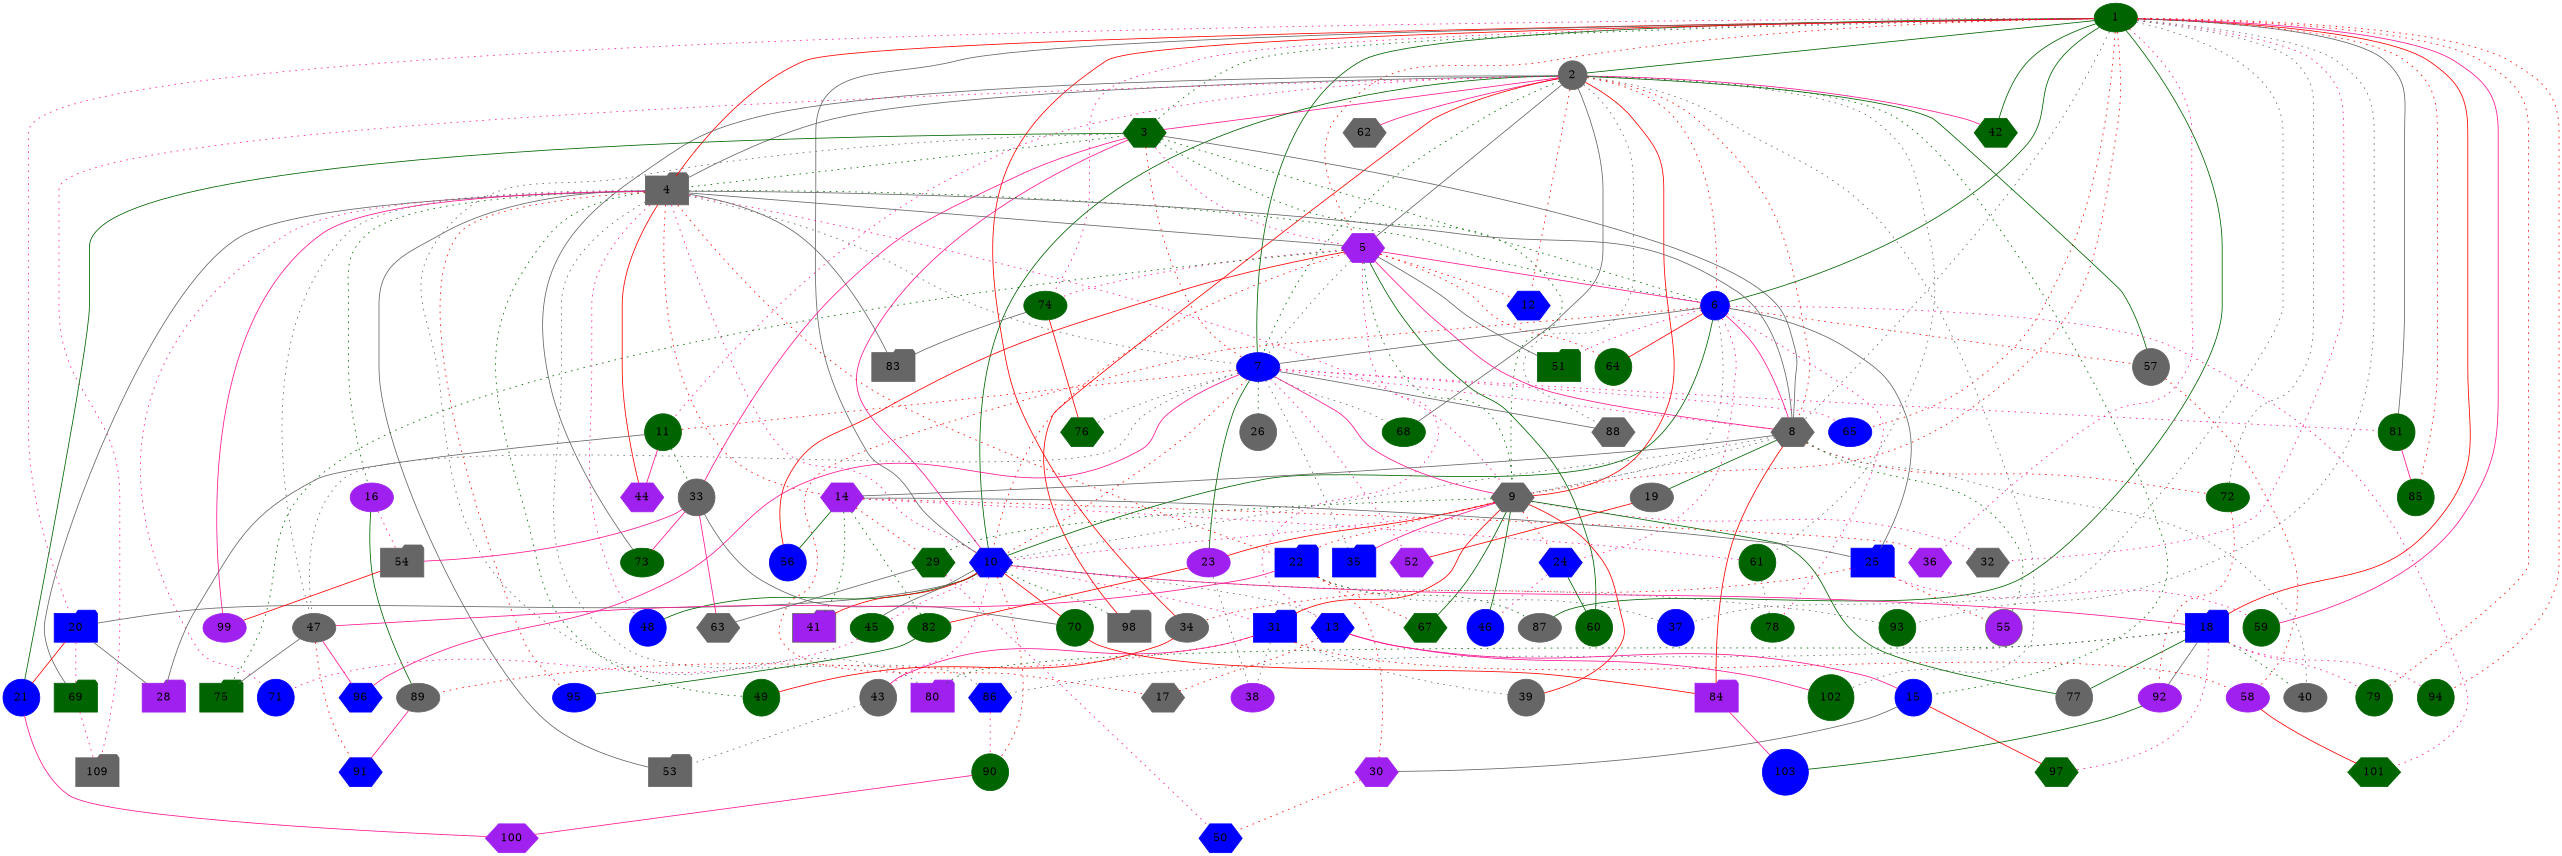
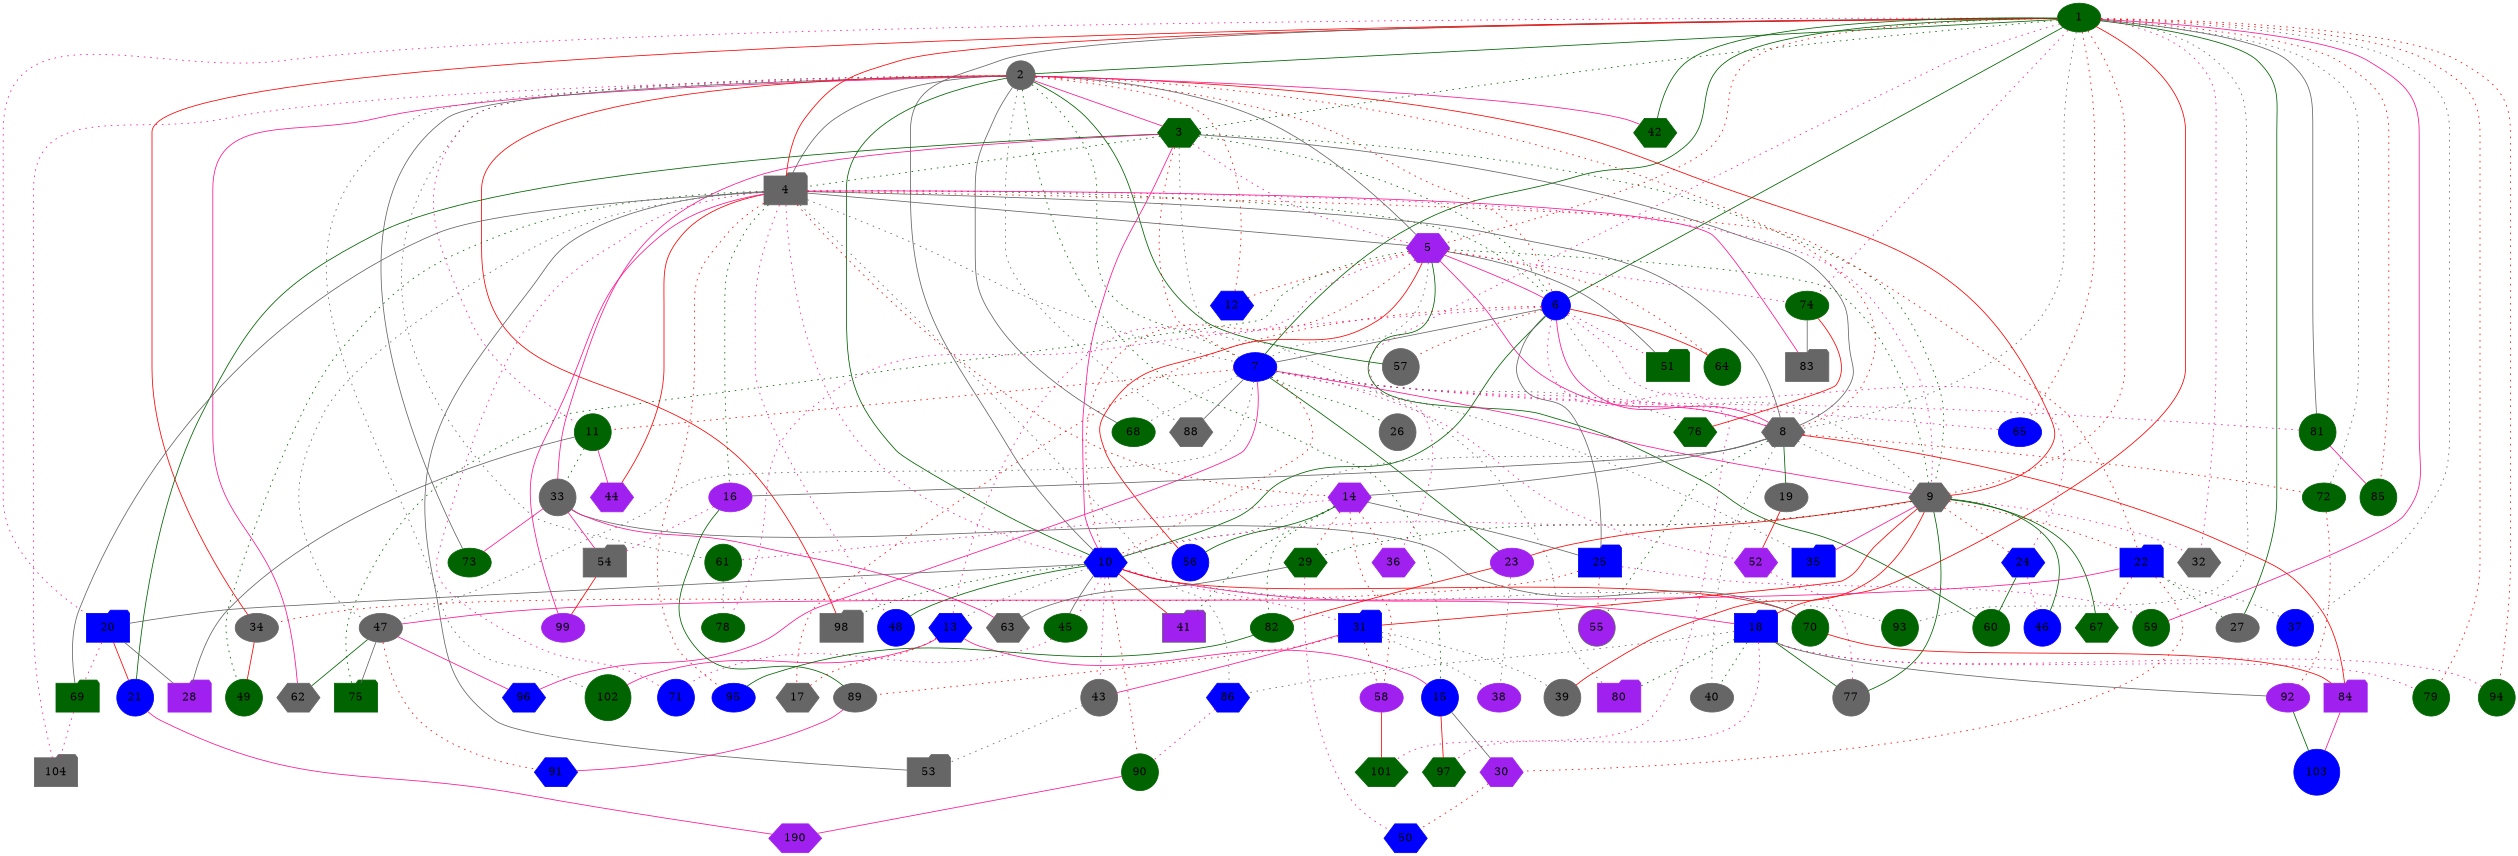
(810, 245) -> (1334, 198)
none -> (1235, 478)
(2277, 518) -> (1387, 607)
none -> (1841, 618)
(1540, 628) -> (2238, 628)
none -> (340, 663)
(97, 772) -> (56, 772)
(512, 838) -> (795, 838)
